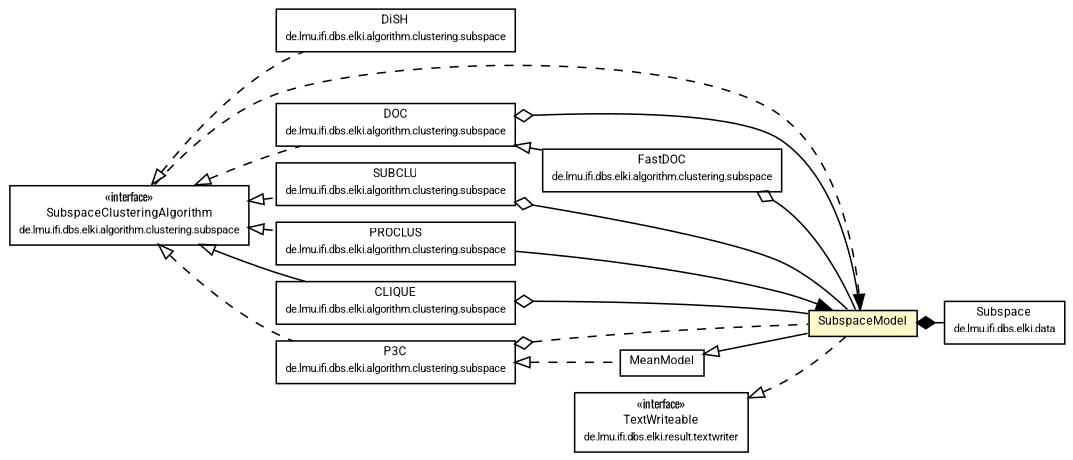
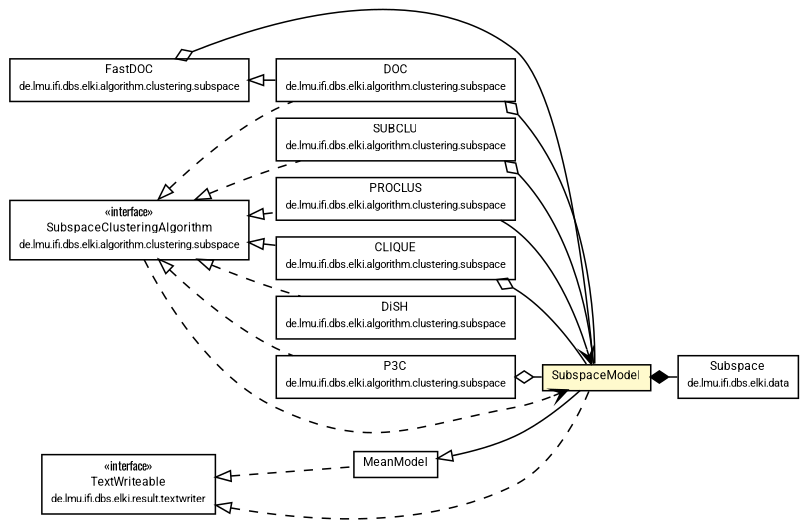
(555, 67) -> (315, 423)
(536, 149) -> (270, 80)
(667, 270) -> (555, 277)
(671, 331) -> (538, 377)
(575, 362) -> (292, 471)
